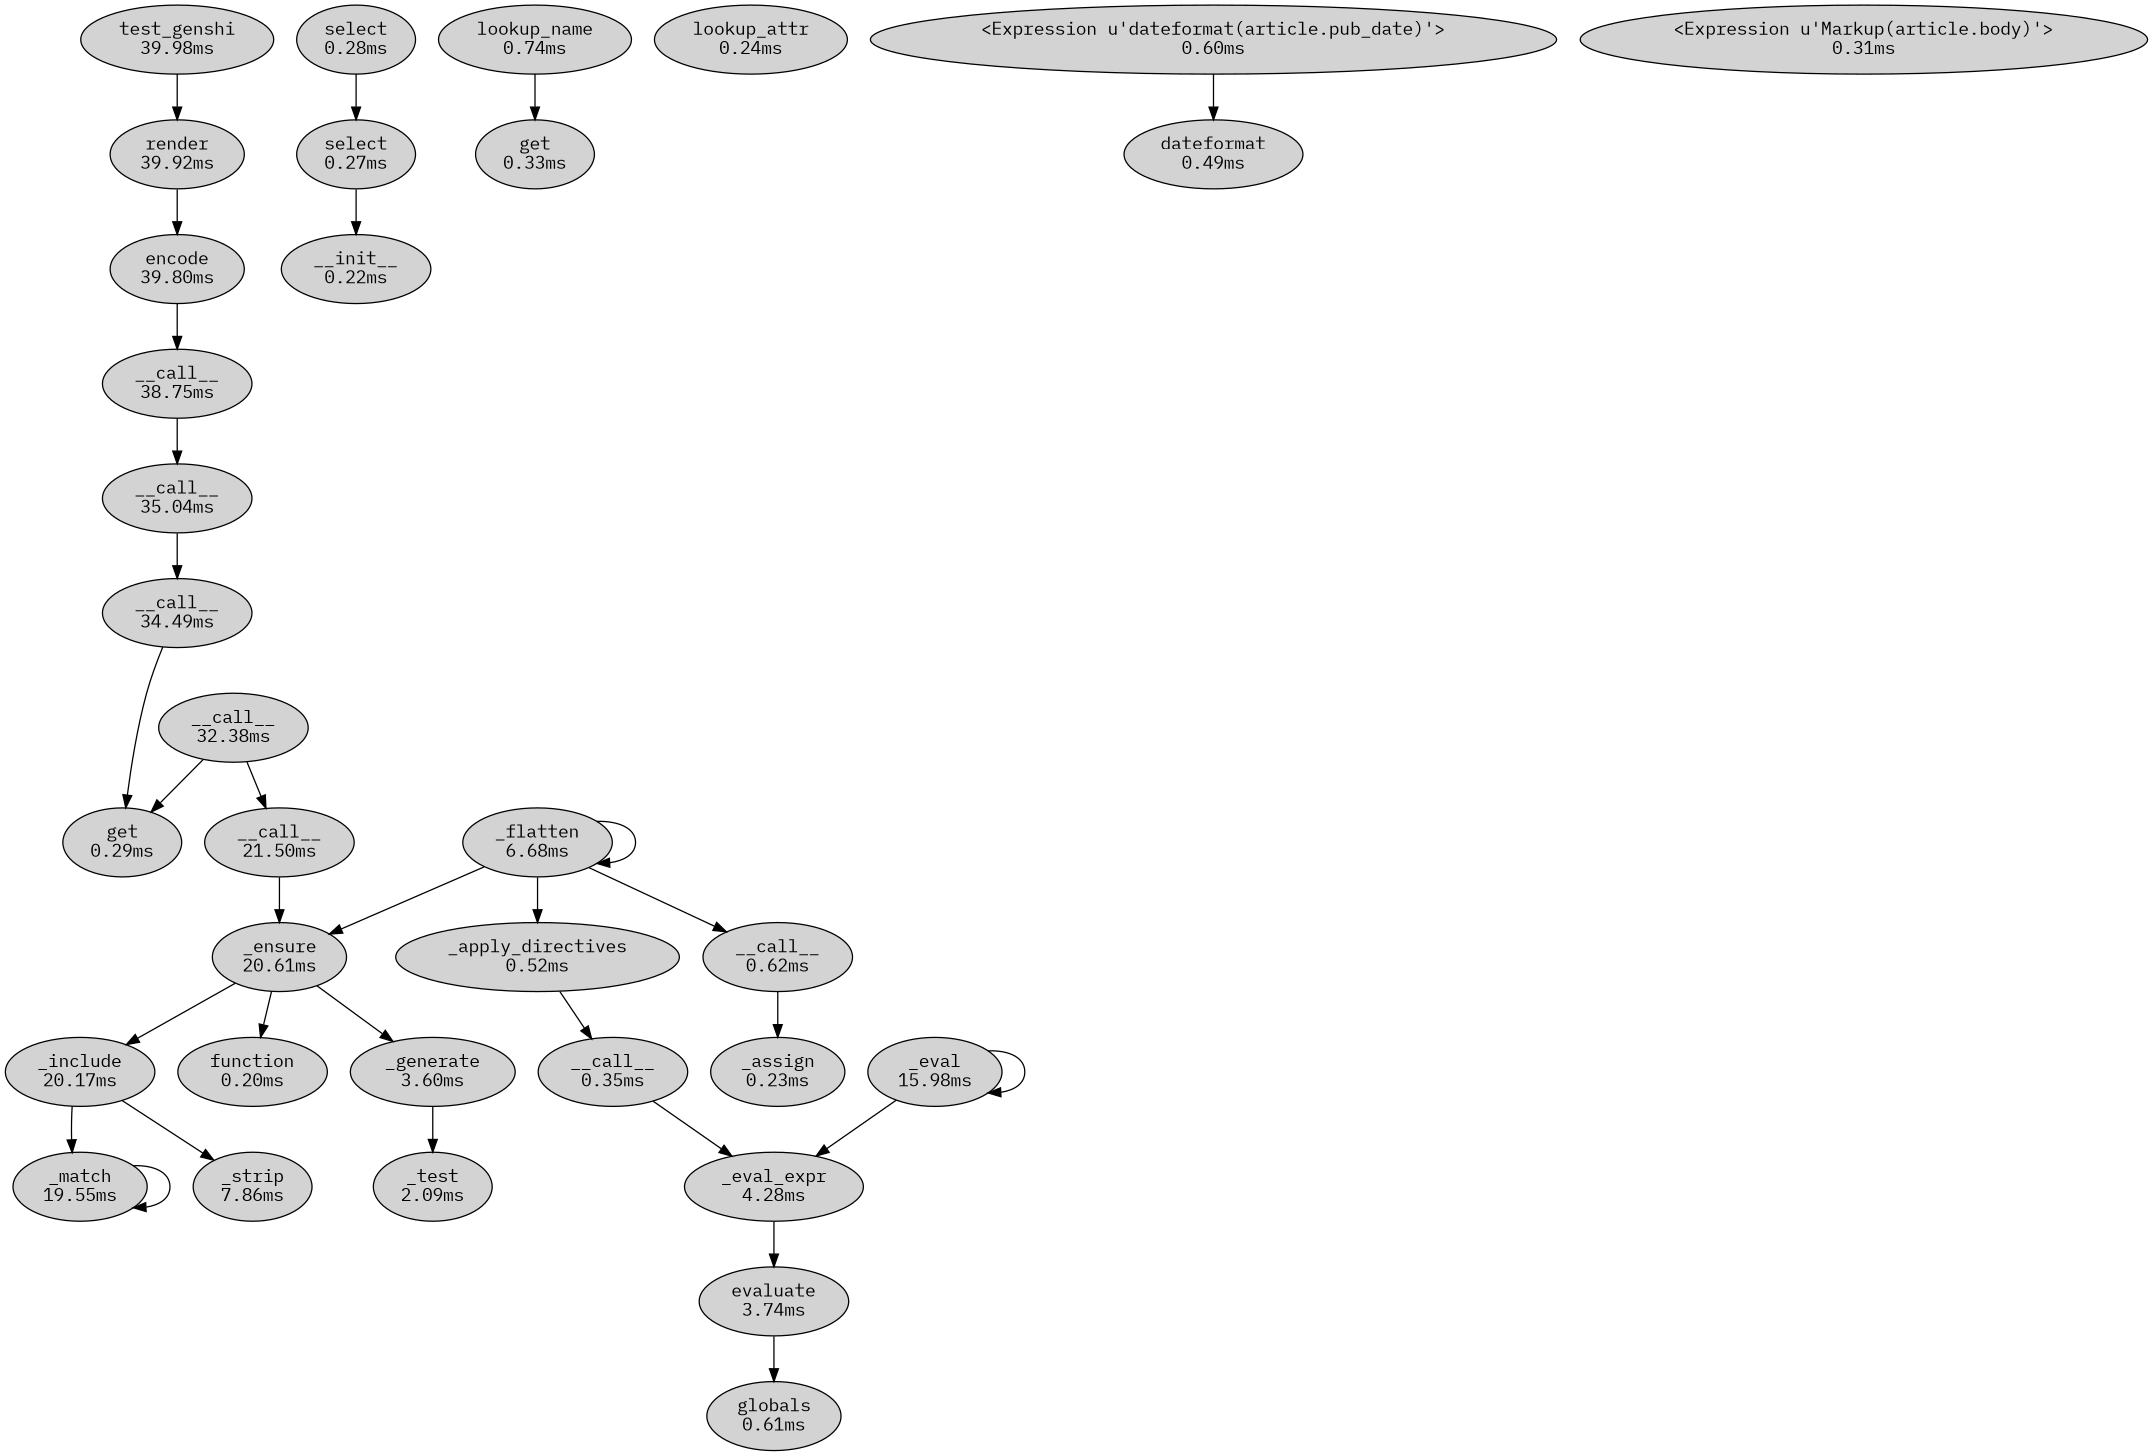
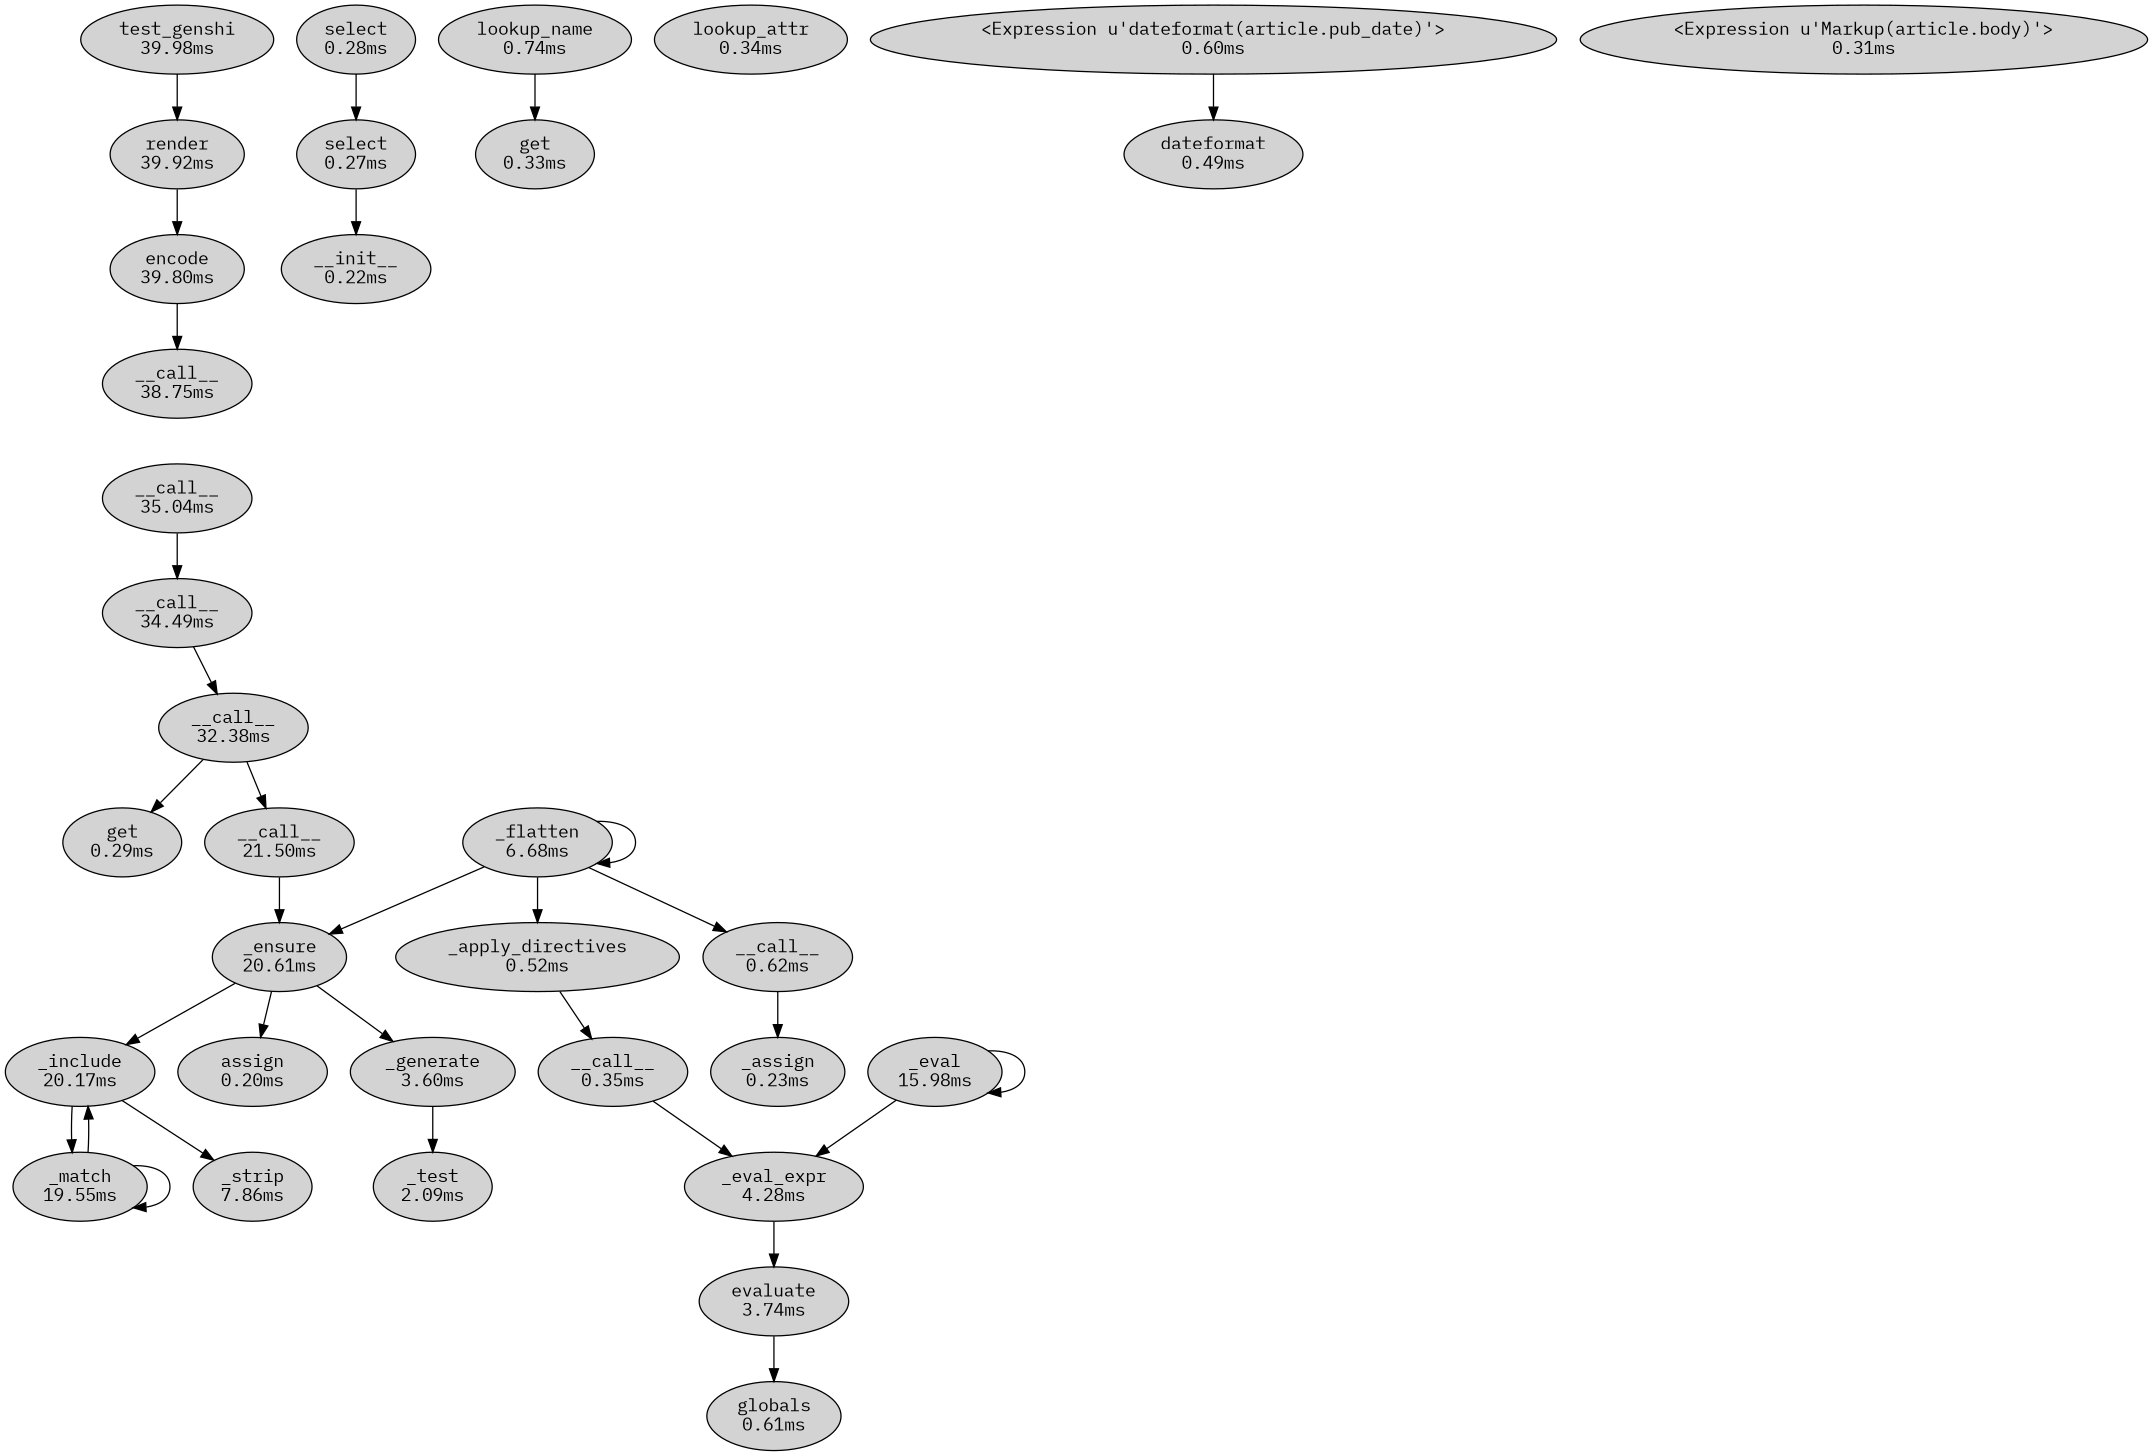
(751, 40) -> (751, 40)
(177, 435) -> none
(140, 720) -> (202, 665)
(253, 1072) -> (253, 1072)
none -> (89, 1136)
